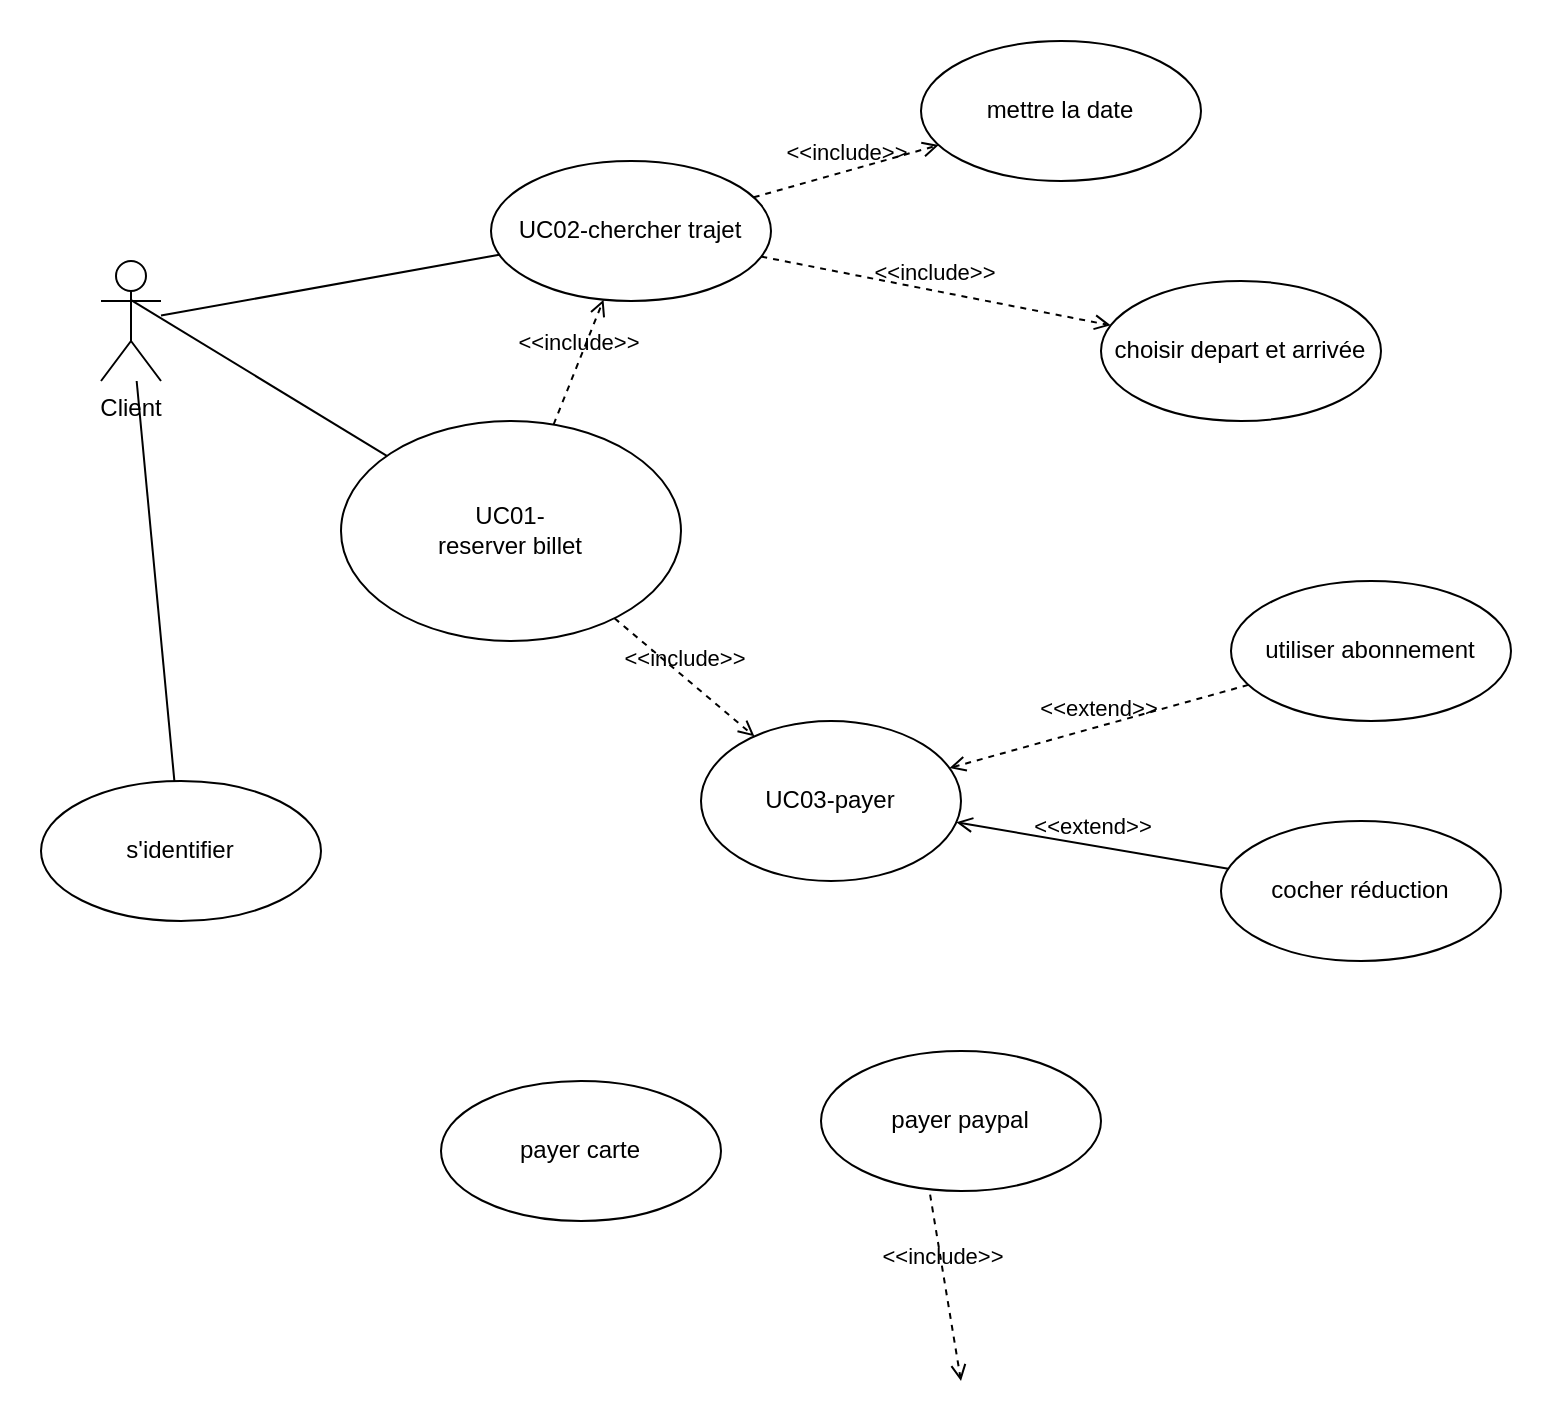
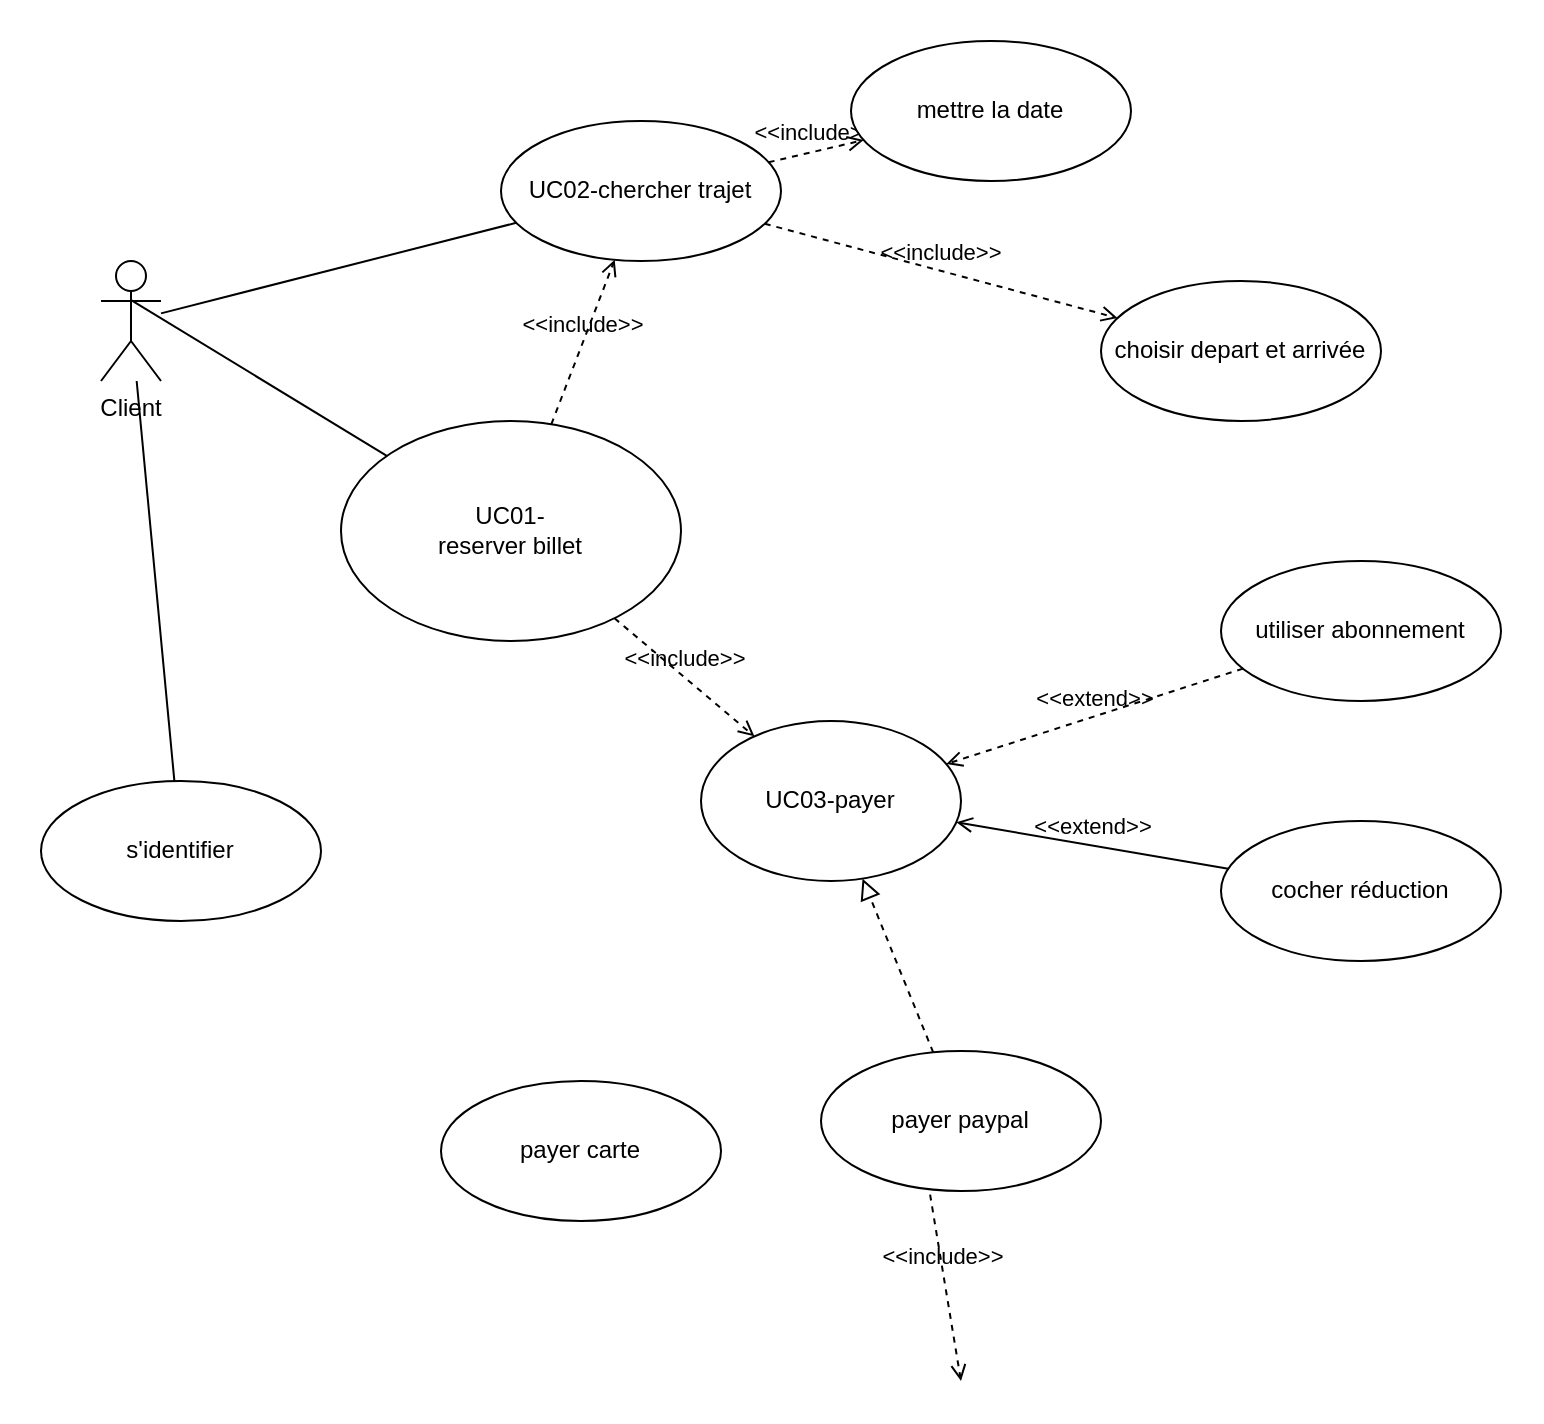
(1061, 111) -> (991, 111)
(631, 231) -> (641, 191)
(1371, 651) -> (1361, 631)
none -> (902, 975)
